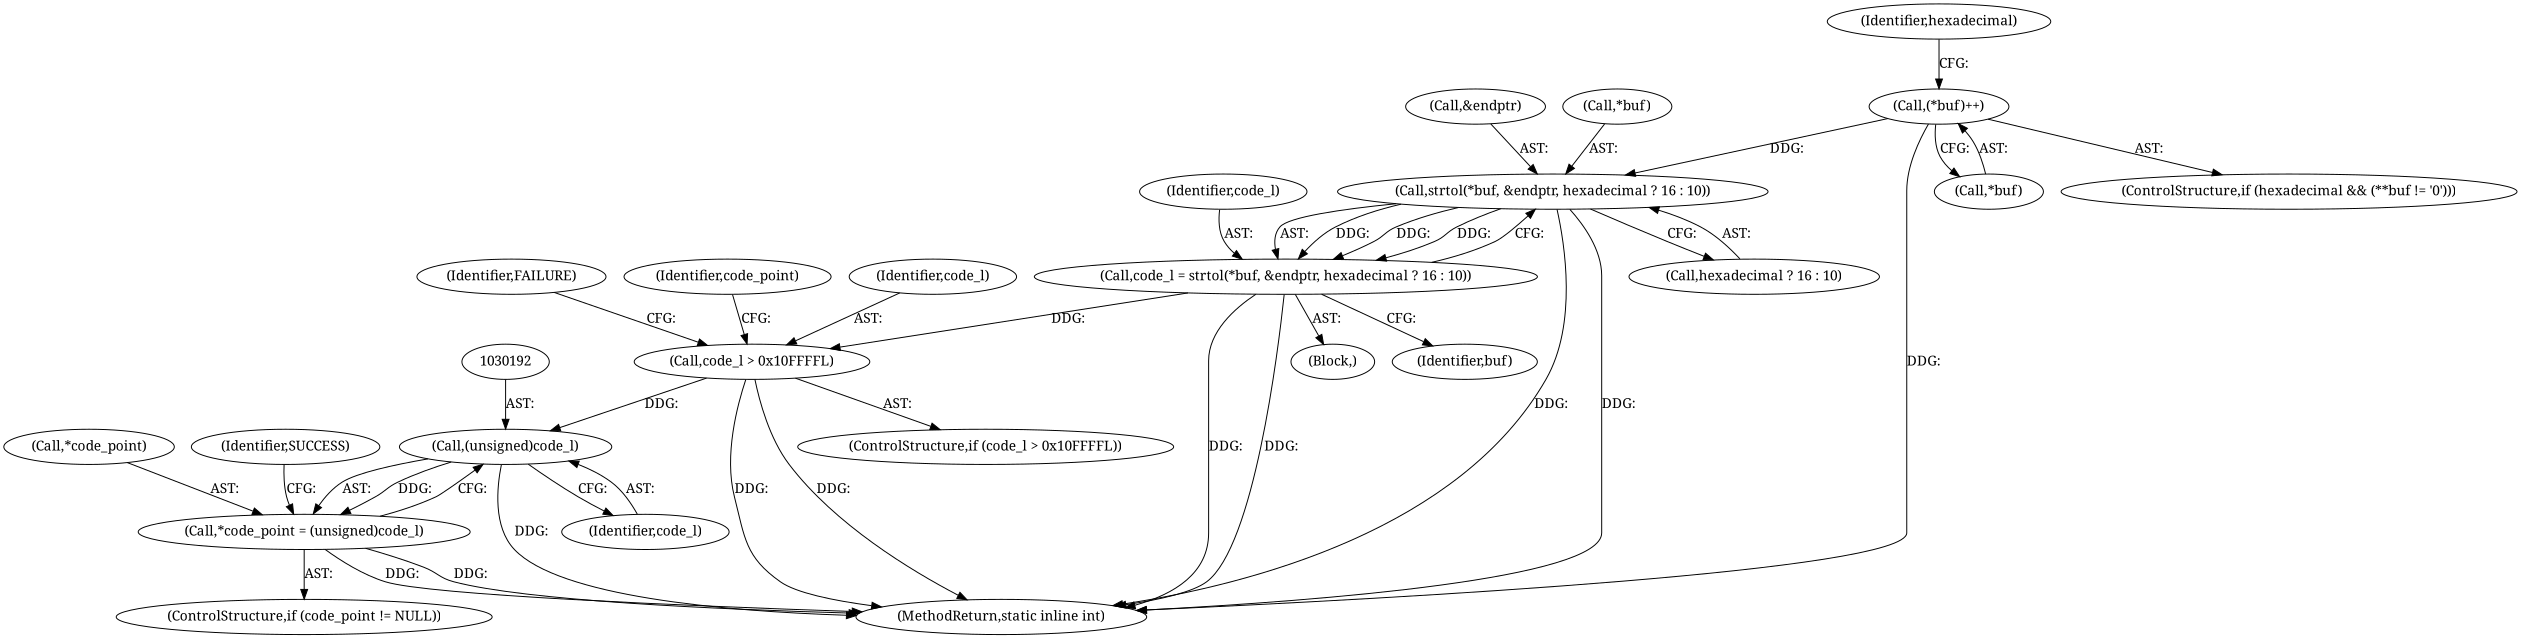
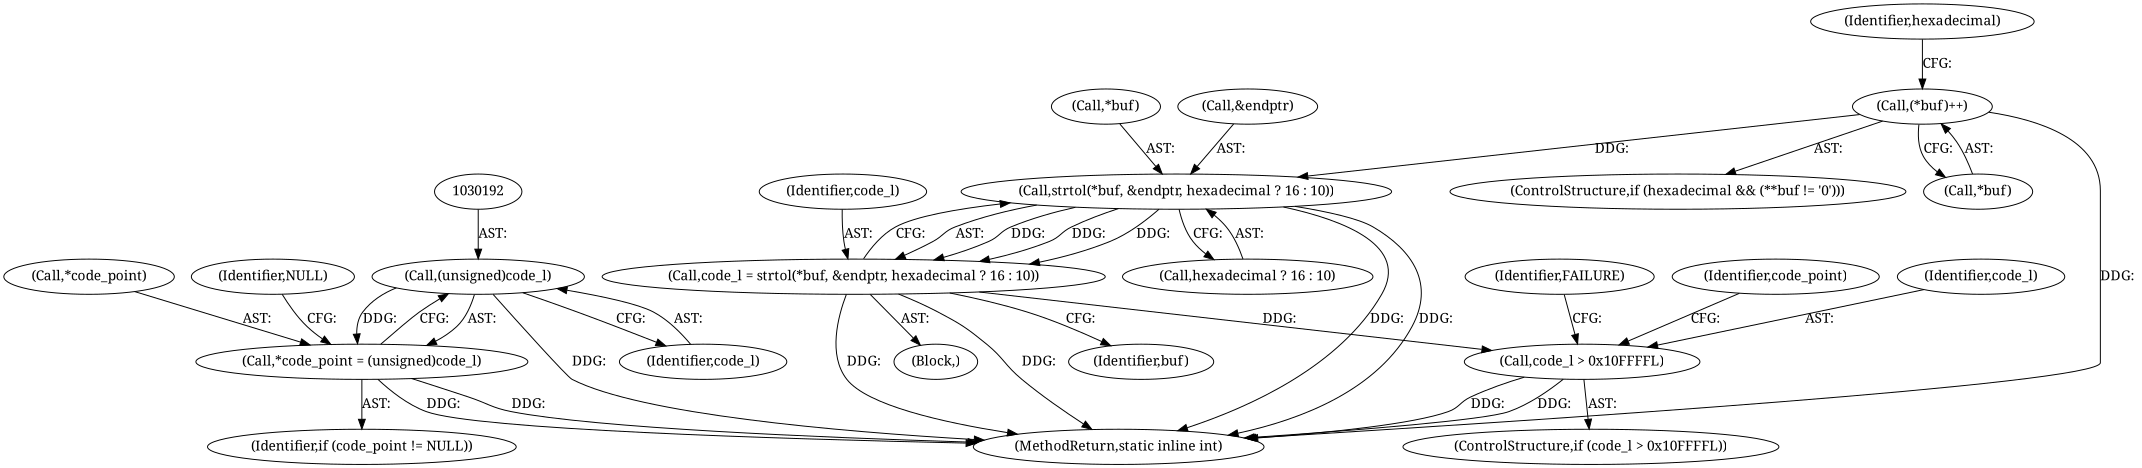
(633, 403) -> none
(286, 447) -> (273, 277)
(304, 617) -> (362, 447)
